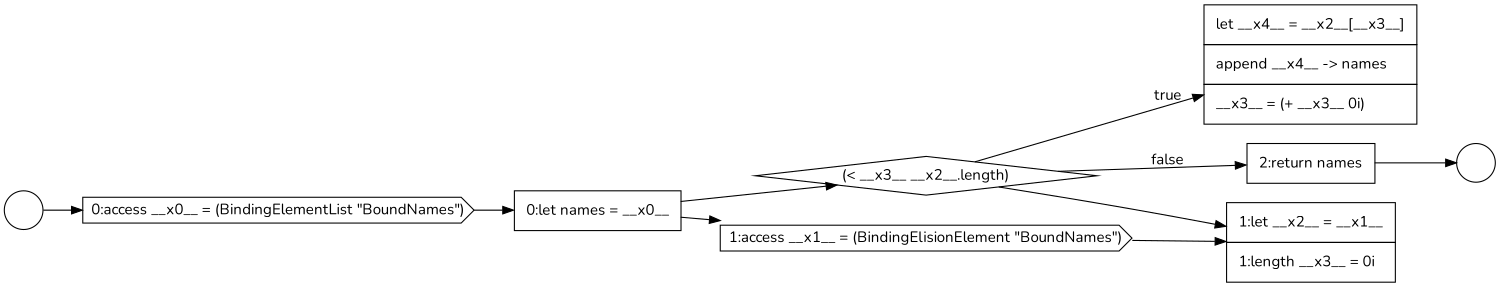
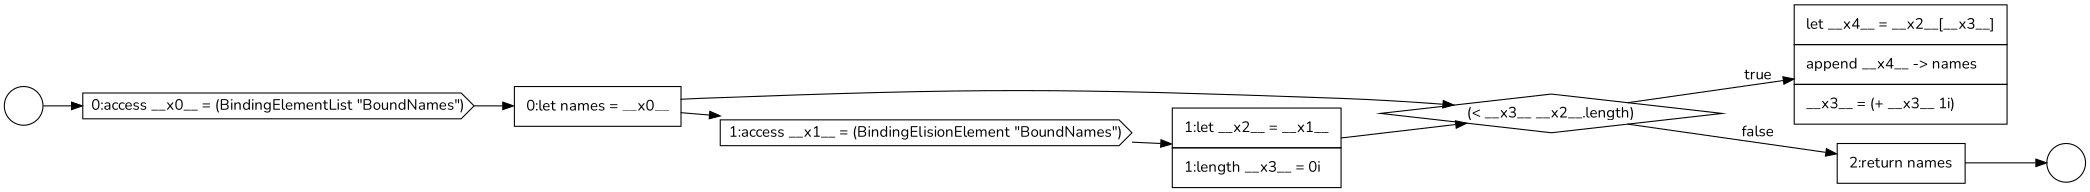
(1291, 104) -> (1881, 104)
(1107, 205) -> (1398, 131)
